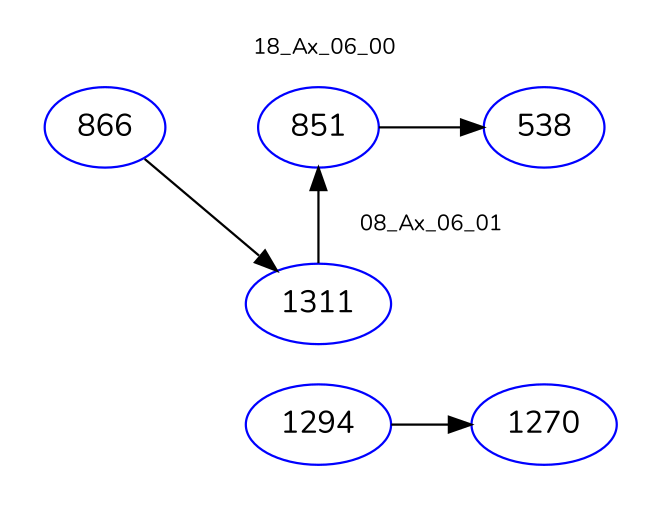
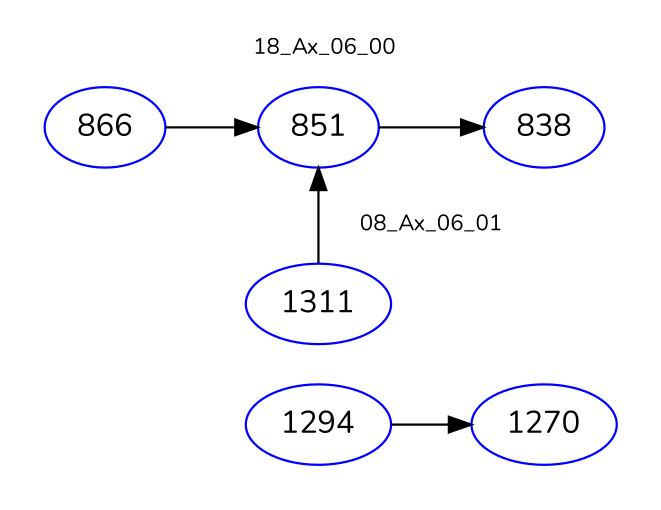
(544, 127) -> (544, 127)
(202, 207) -> (200, 127)
